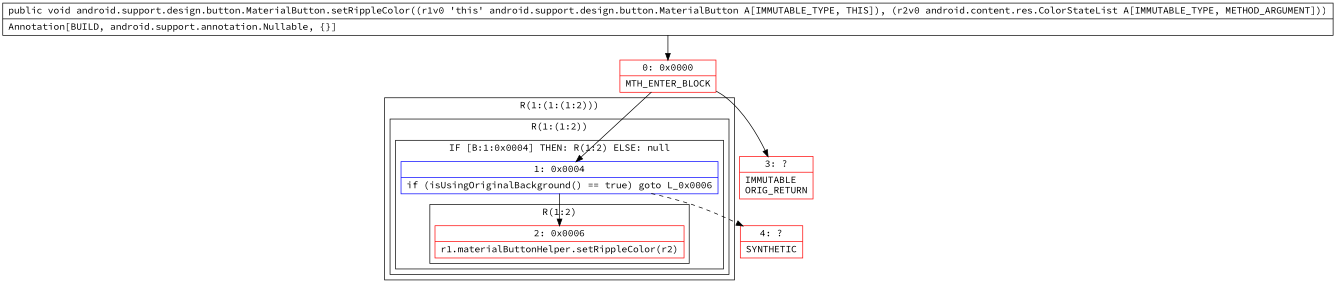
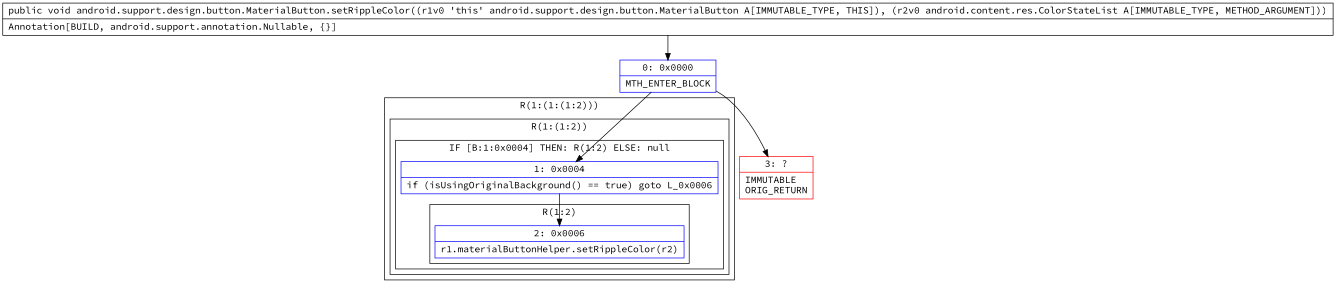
(668, 76) -> (668, 76)
(560, 242) -> (560, 242)
(772, 242) -> none
